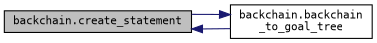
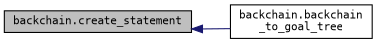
(206, 14) -> none
